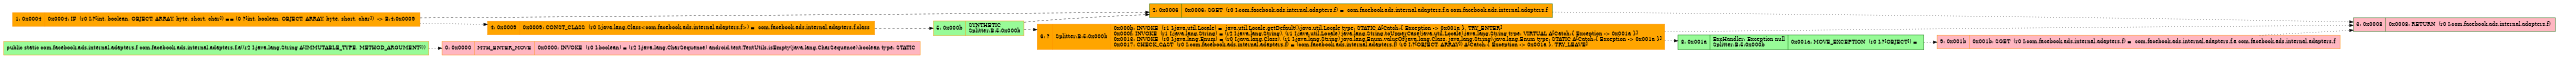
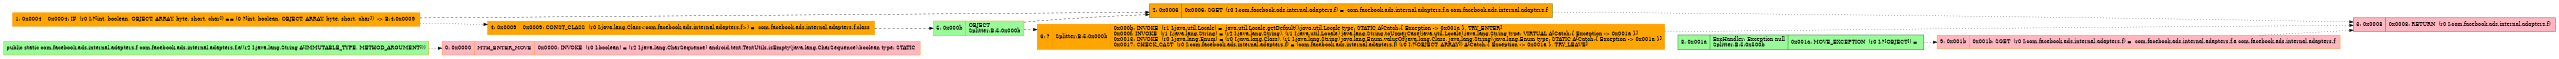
(985, 25) -> (979, 25)
(1669, 41) -> none
(1739, 45) -> (1739, 45)
